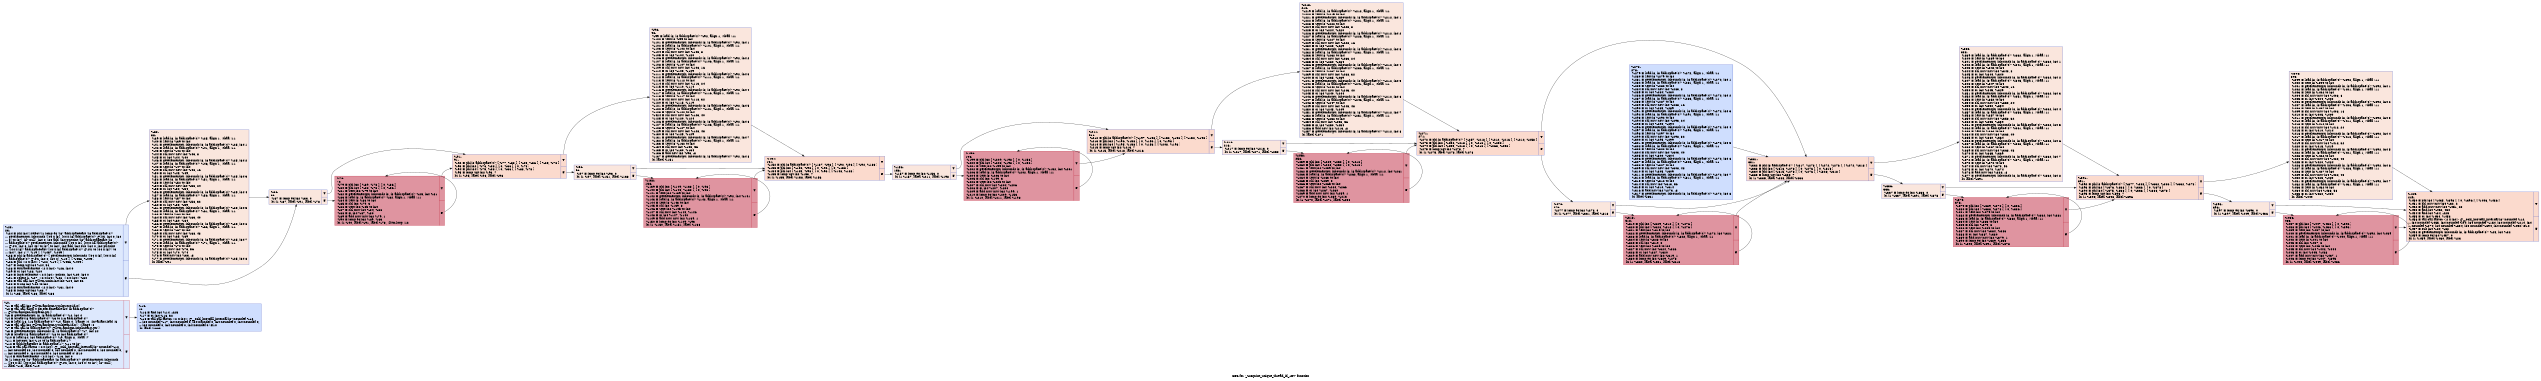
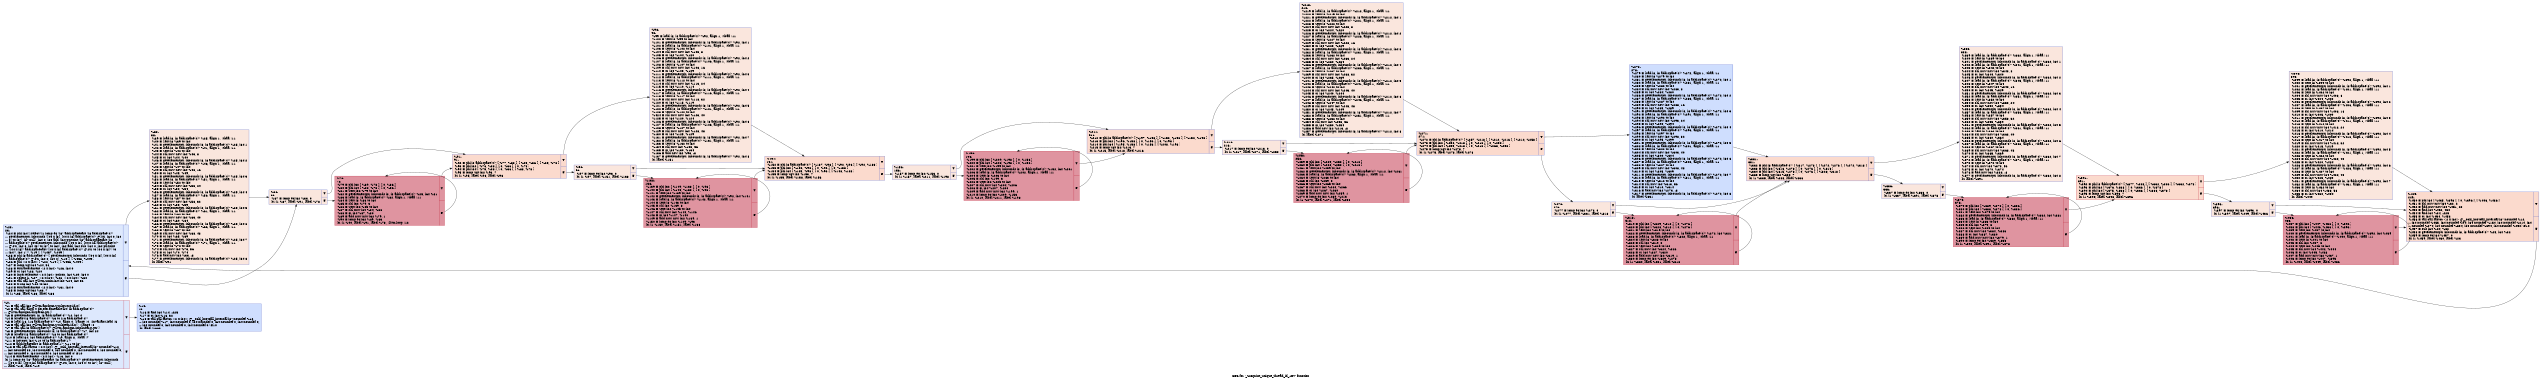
(1675, 42) -> (1586, 136)
(2010, 188) -> none
(2140, 188) -> (2140, 188)
none -> (1356, 271)
